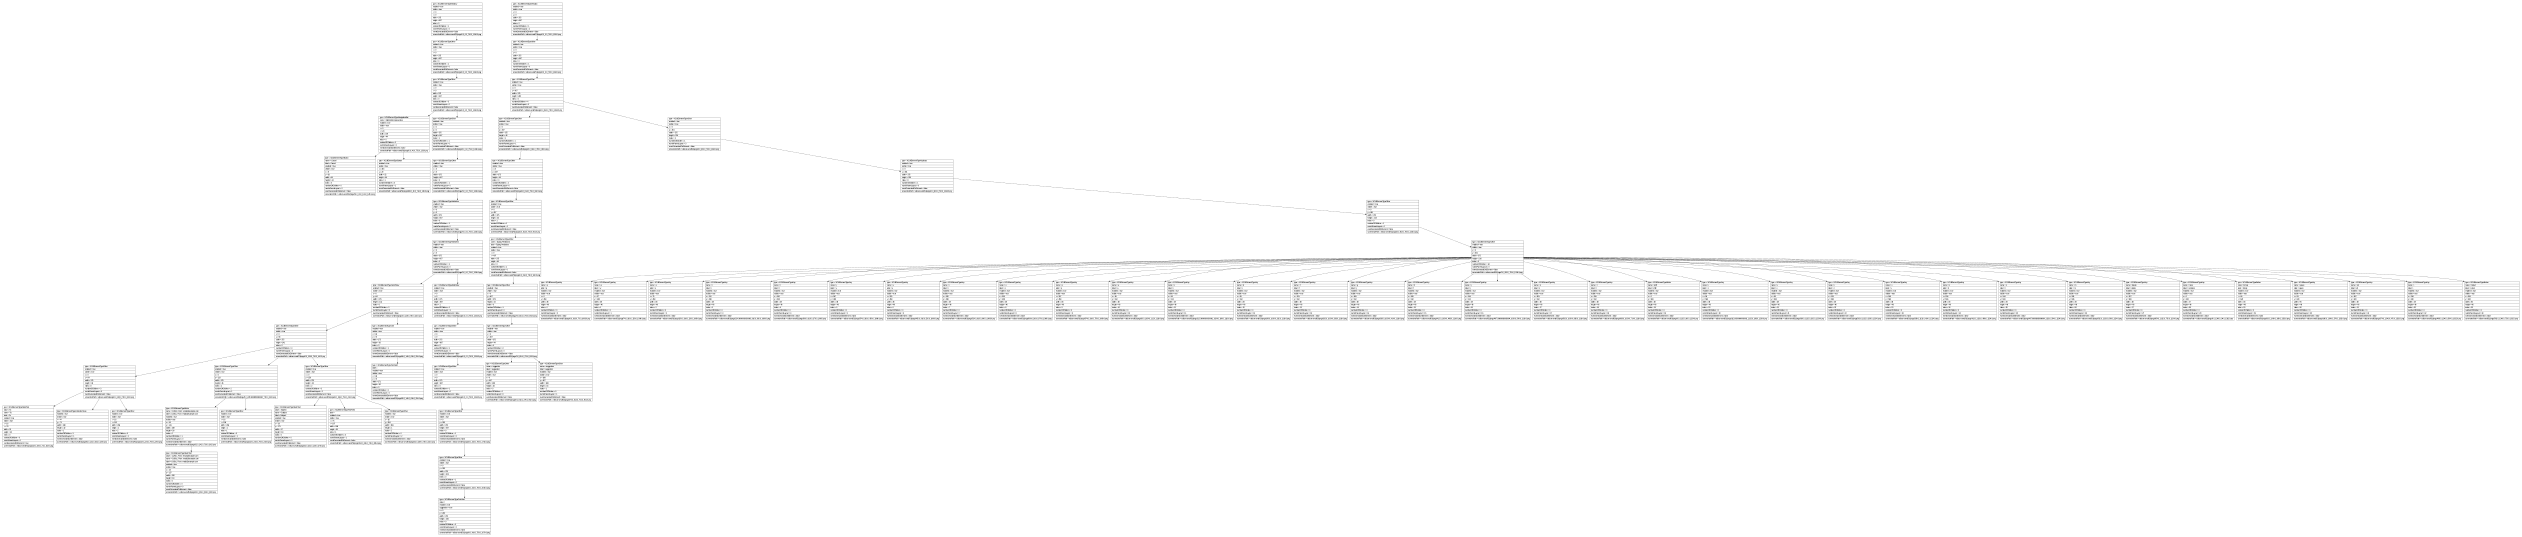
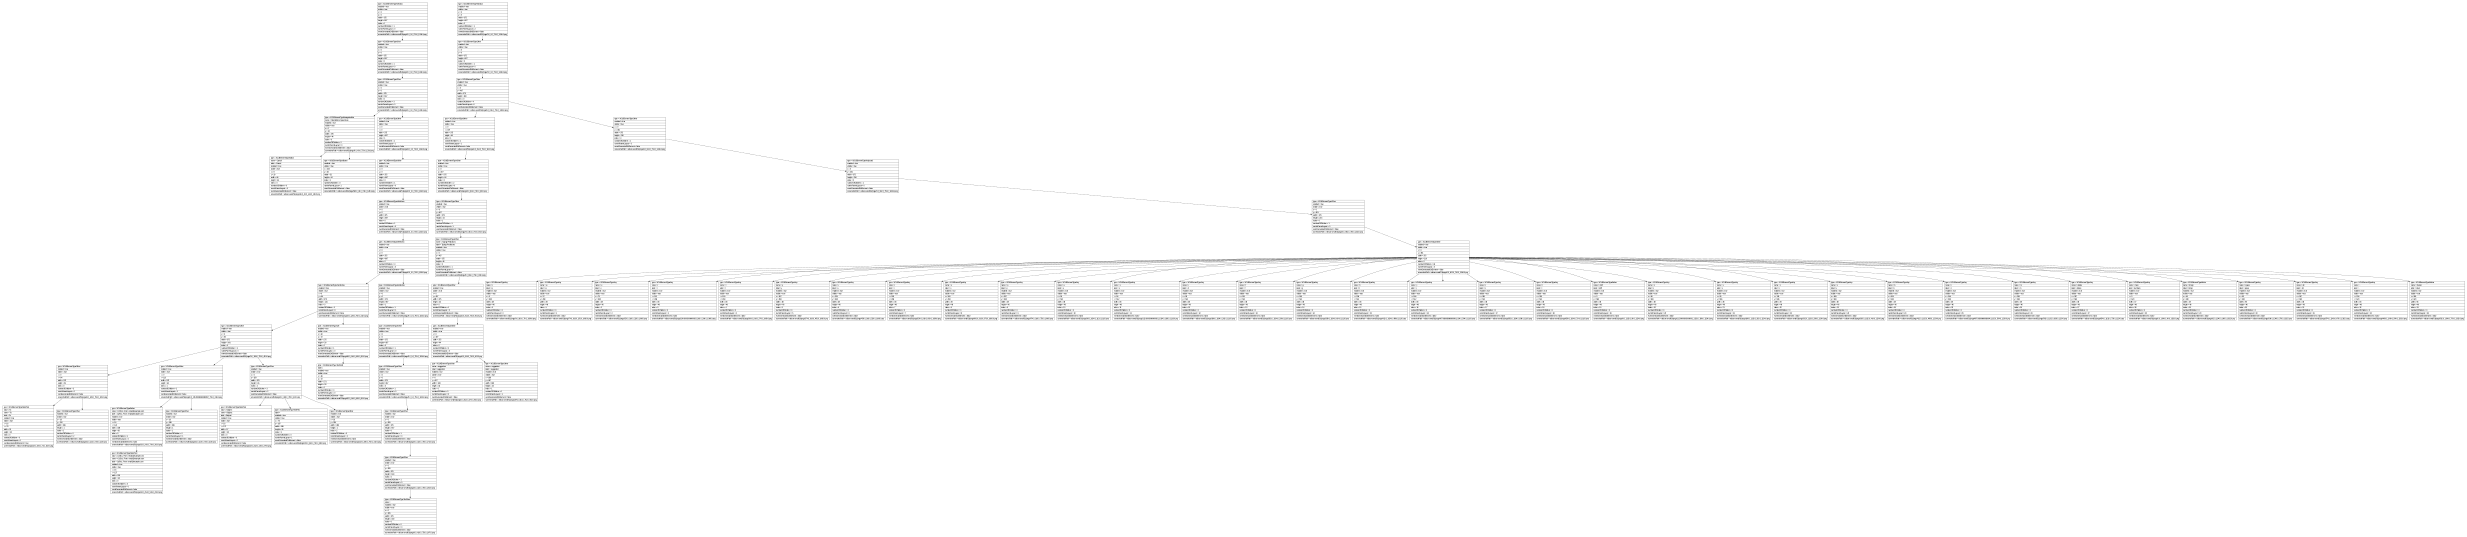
(82, 427) -> none
(446, 508) -> (390, 508)
